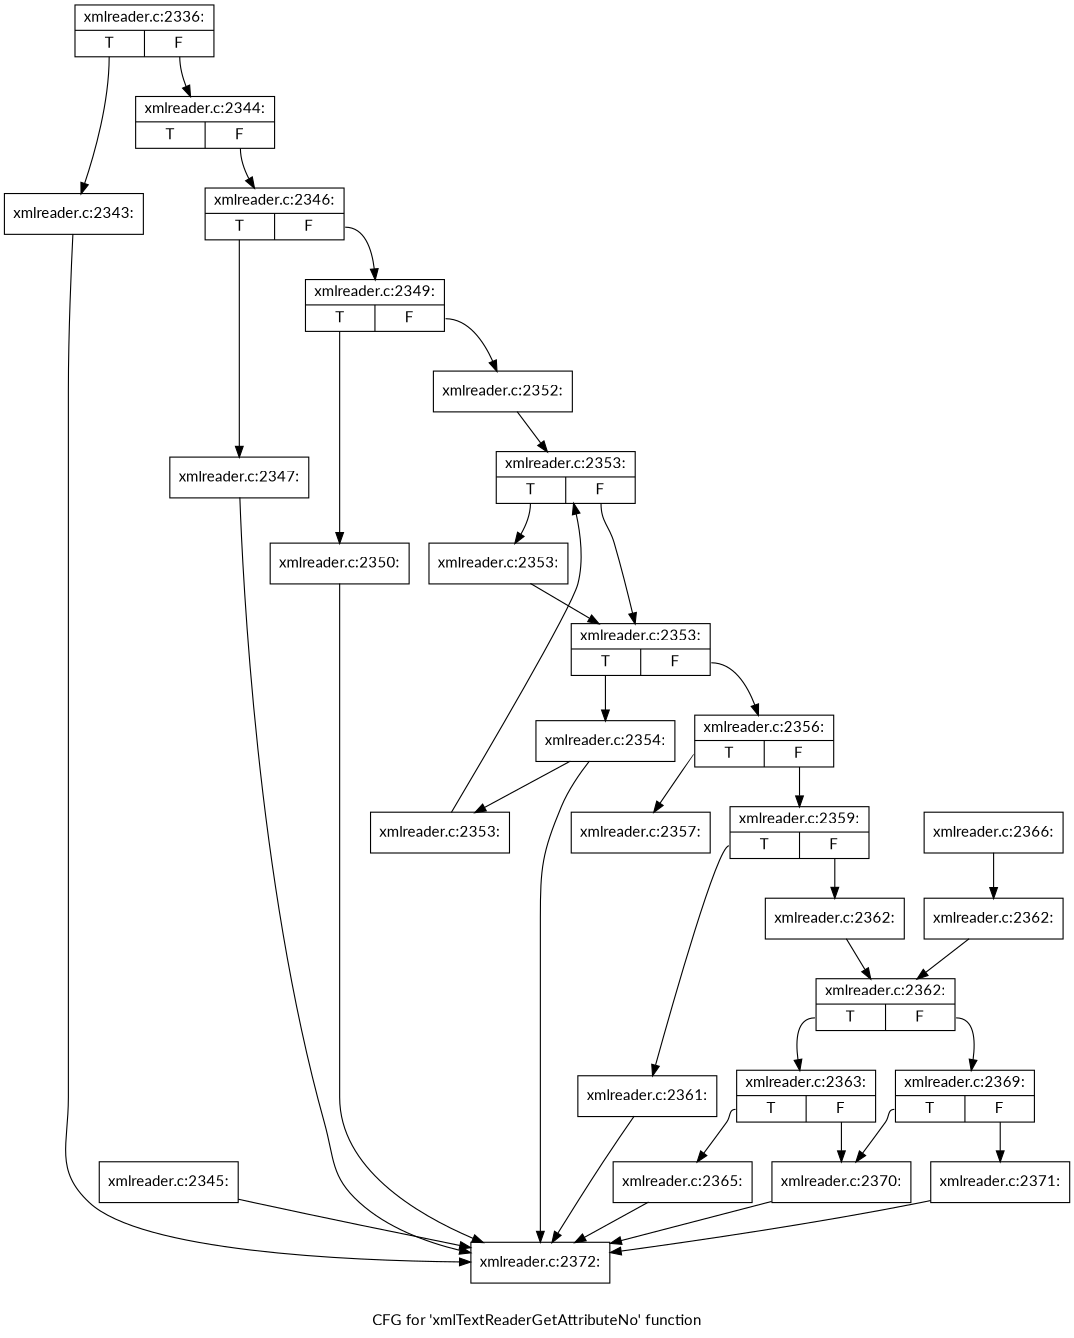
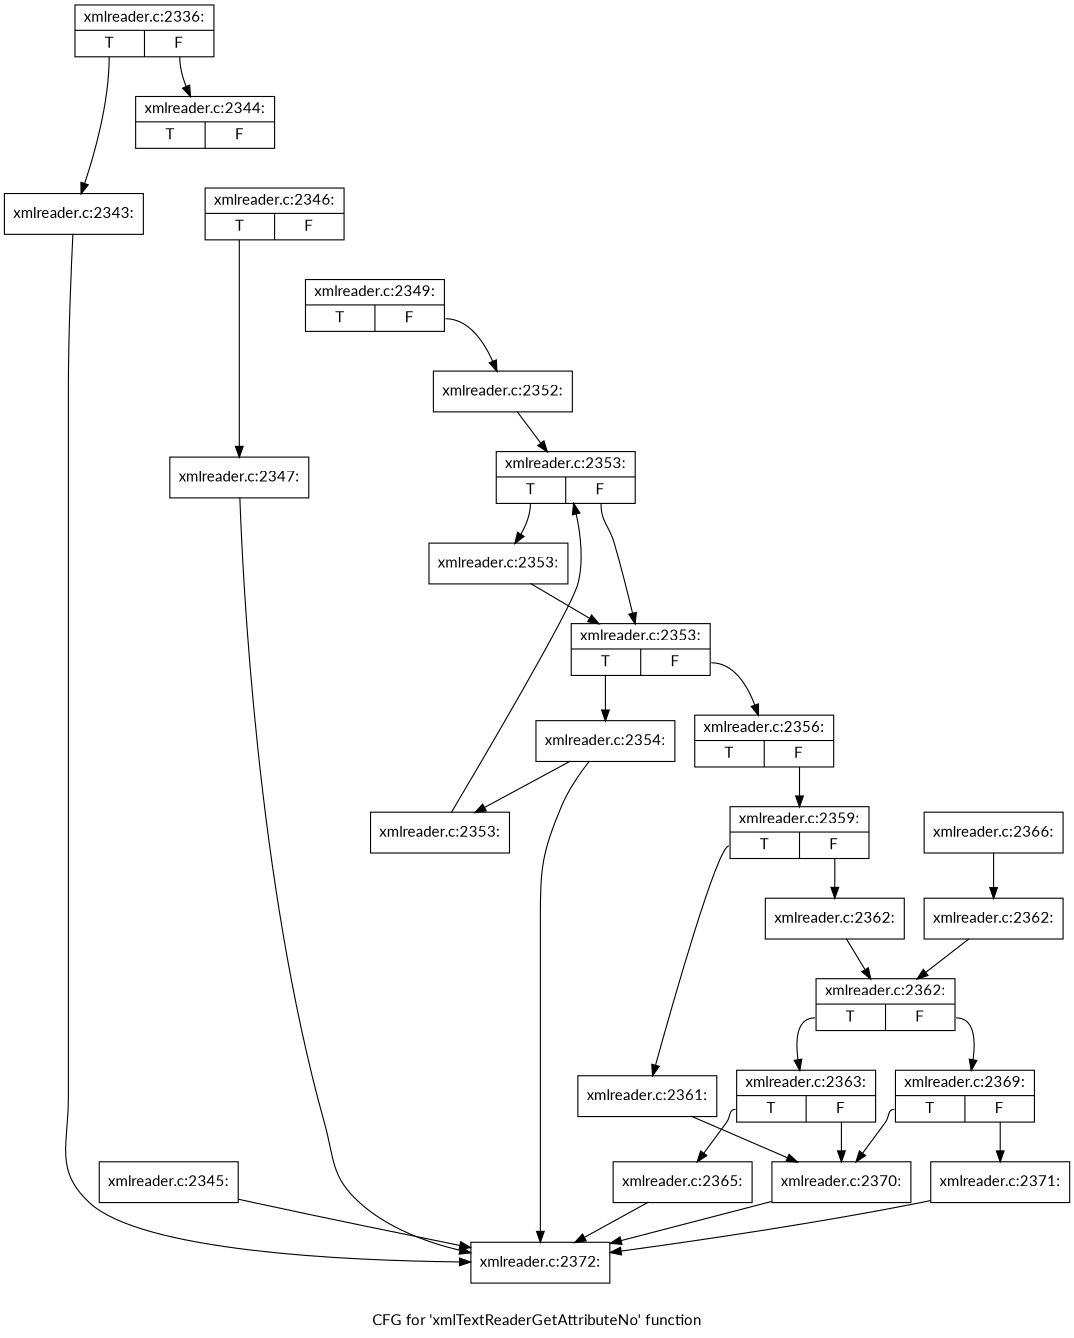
(243, 164) -> none
(367, 242) -> none
(340, 564) -> none
(641, 833) -> none
(595, 1174) -> (739, 1137)
